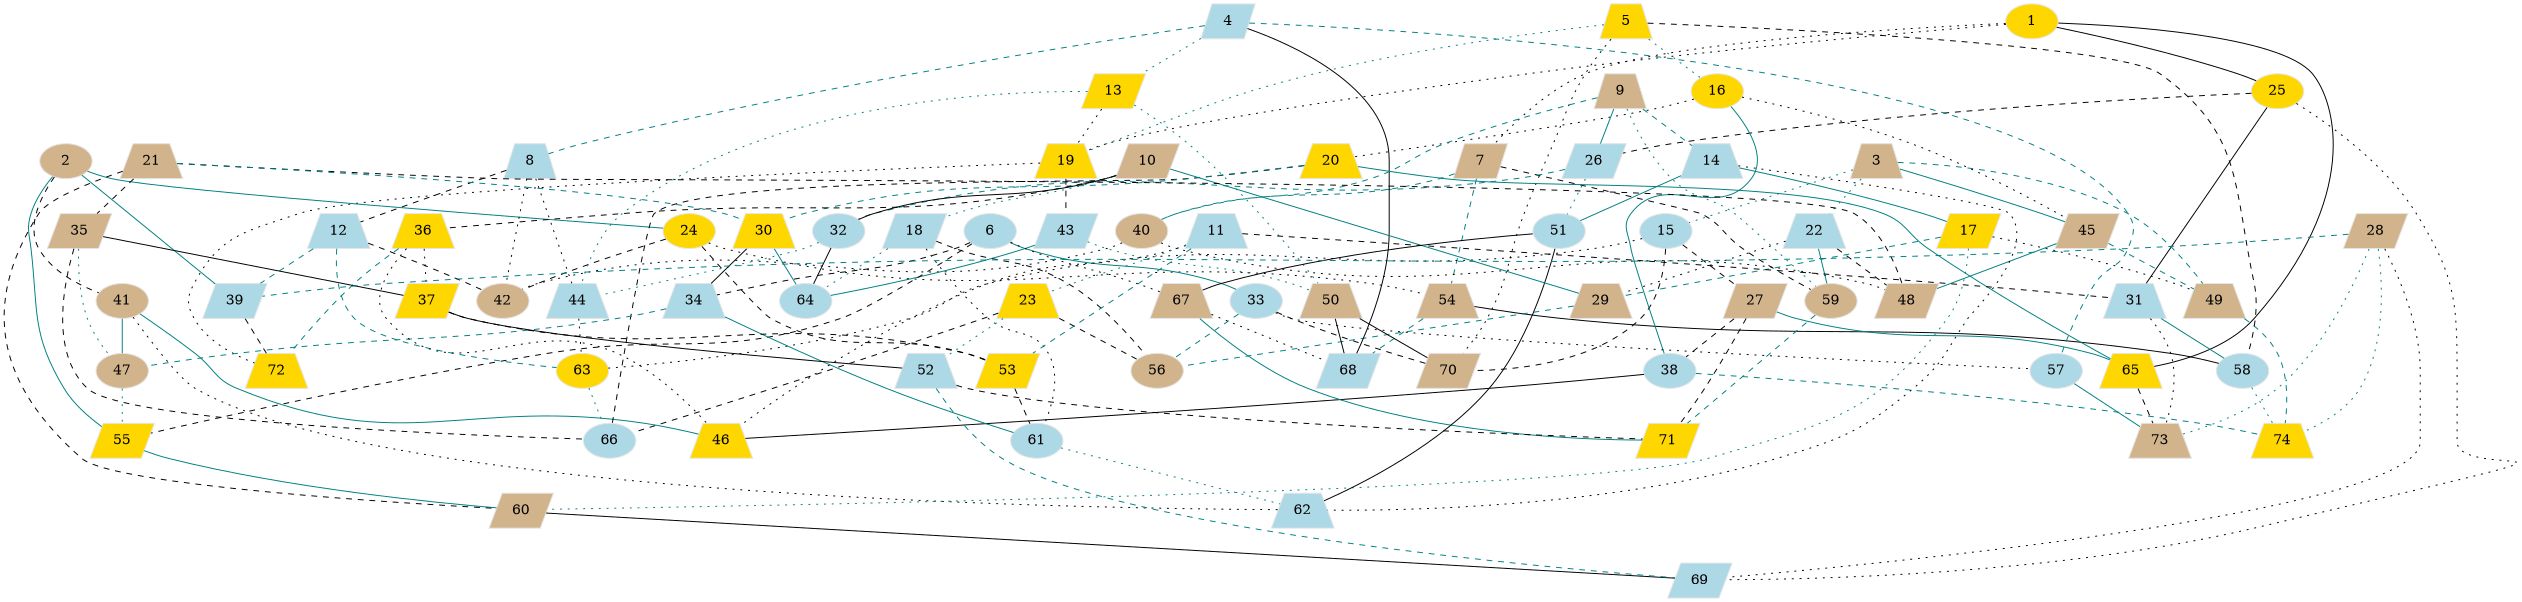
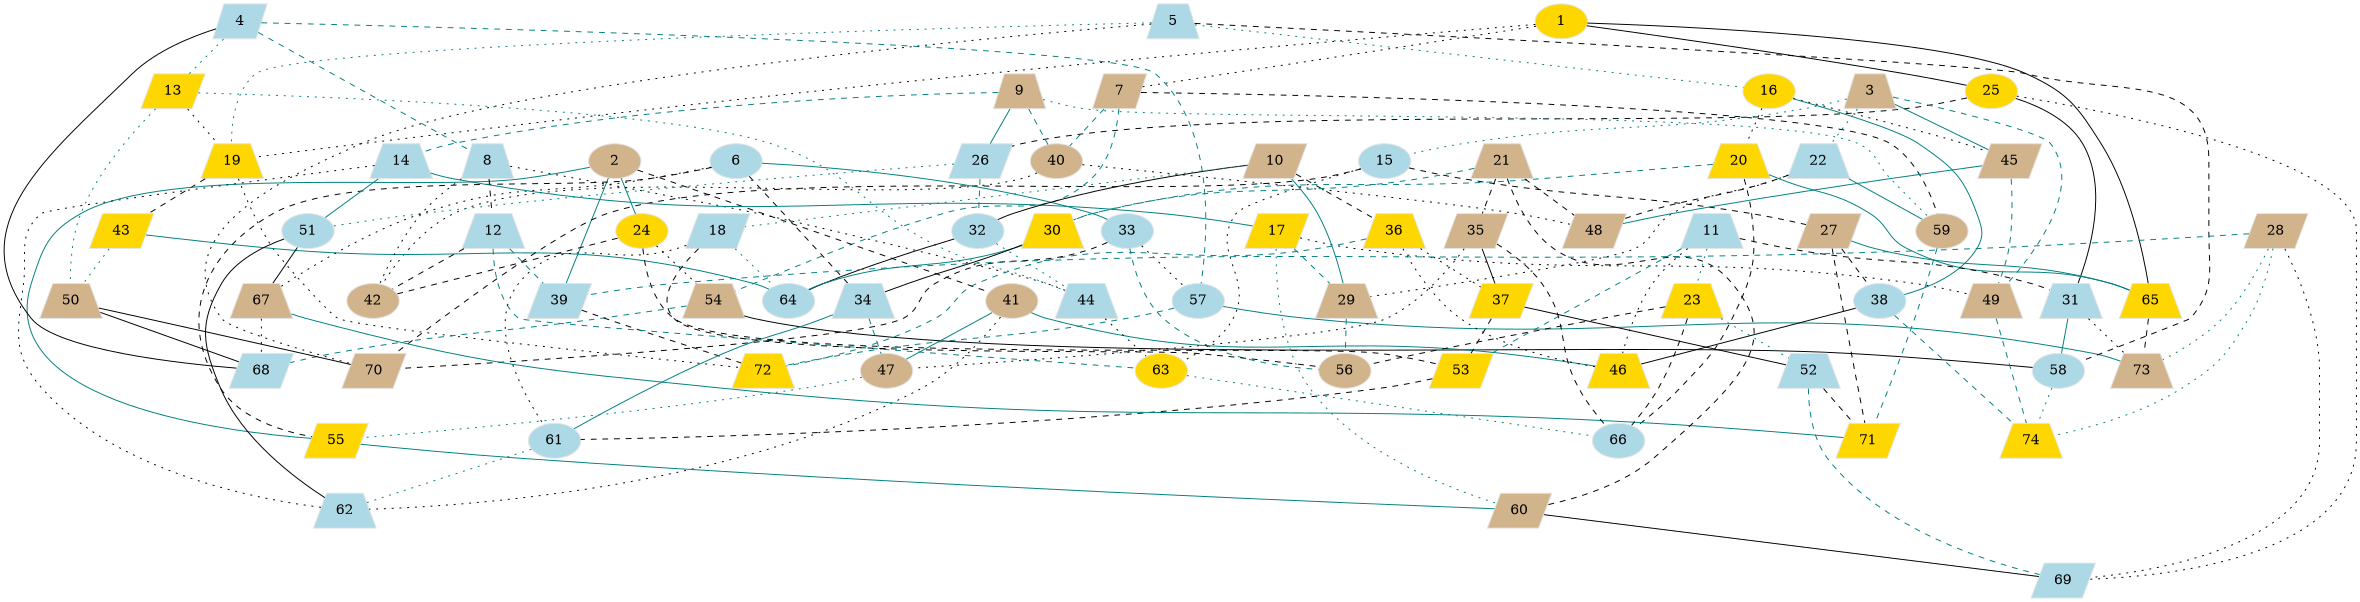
(1626, 21) -> (1173, 21)
(1066, 231) -> (122, 231)
(84, 305) -> (1246, 341)
none -> (1000, 336)
